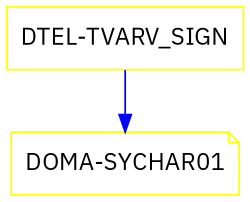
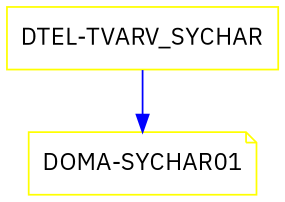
(125, 38) -> (143, 38)
